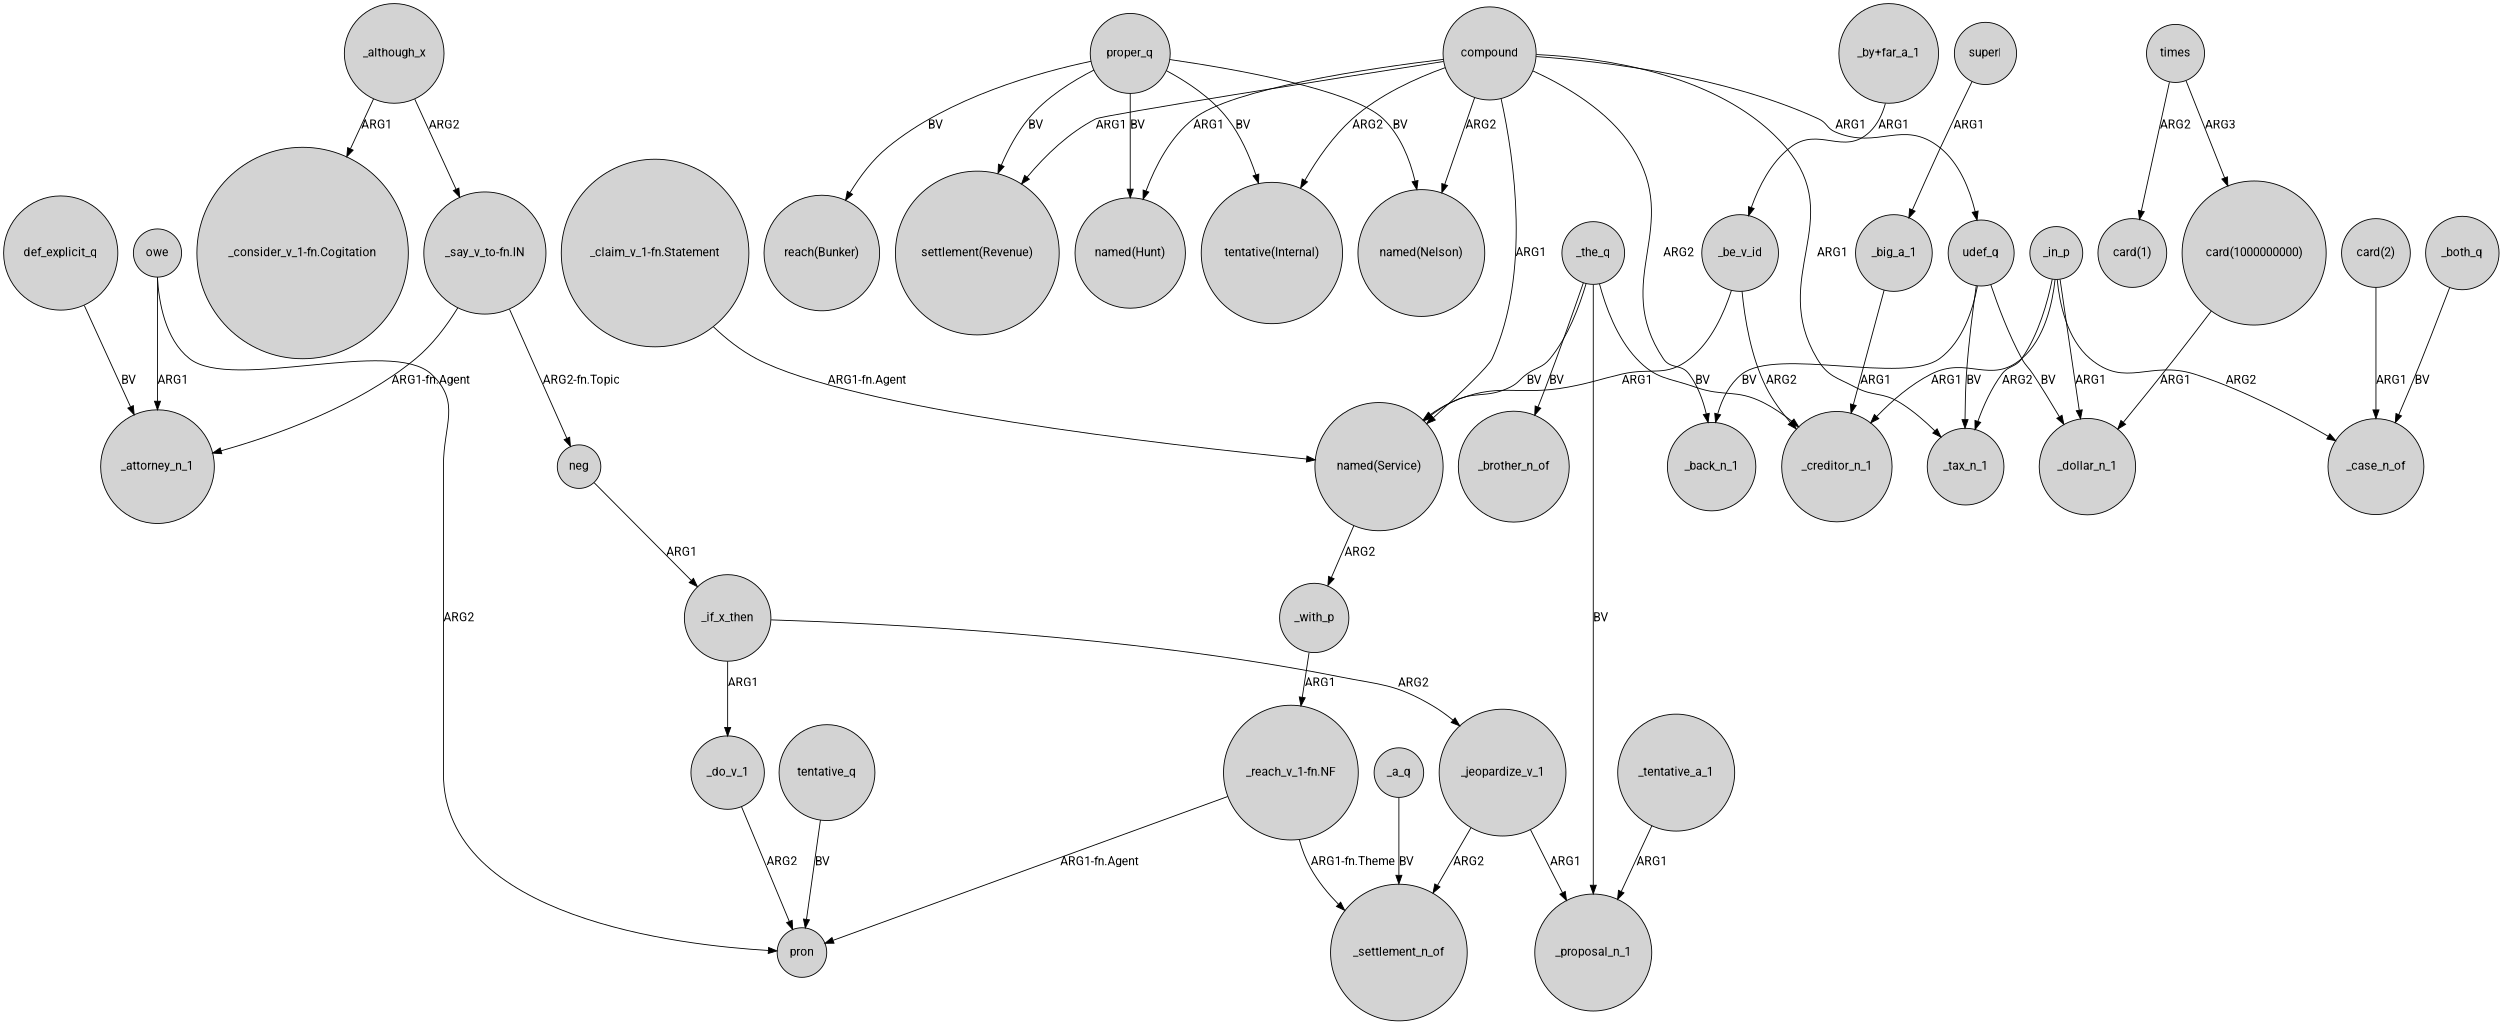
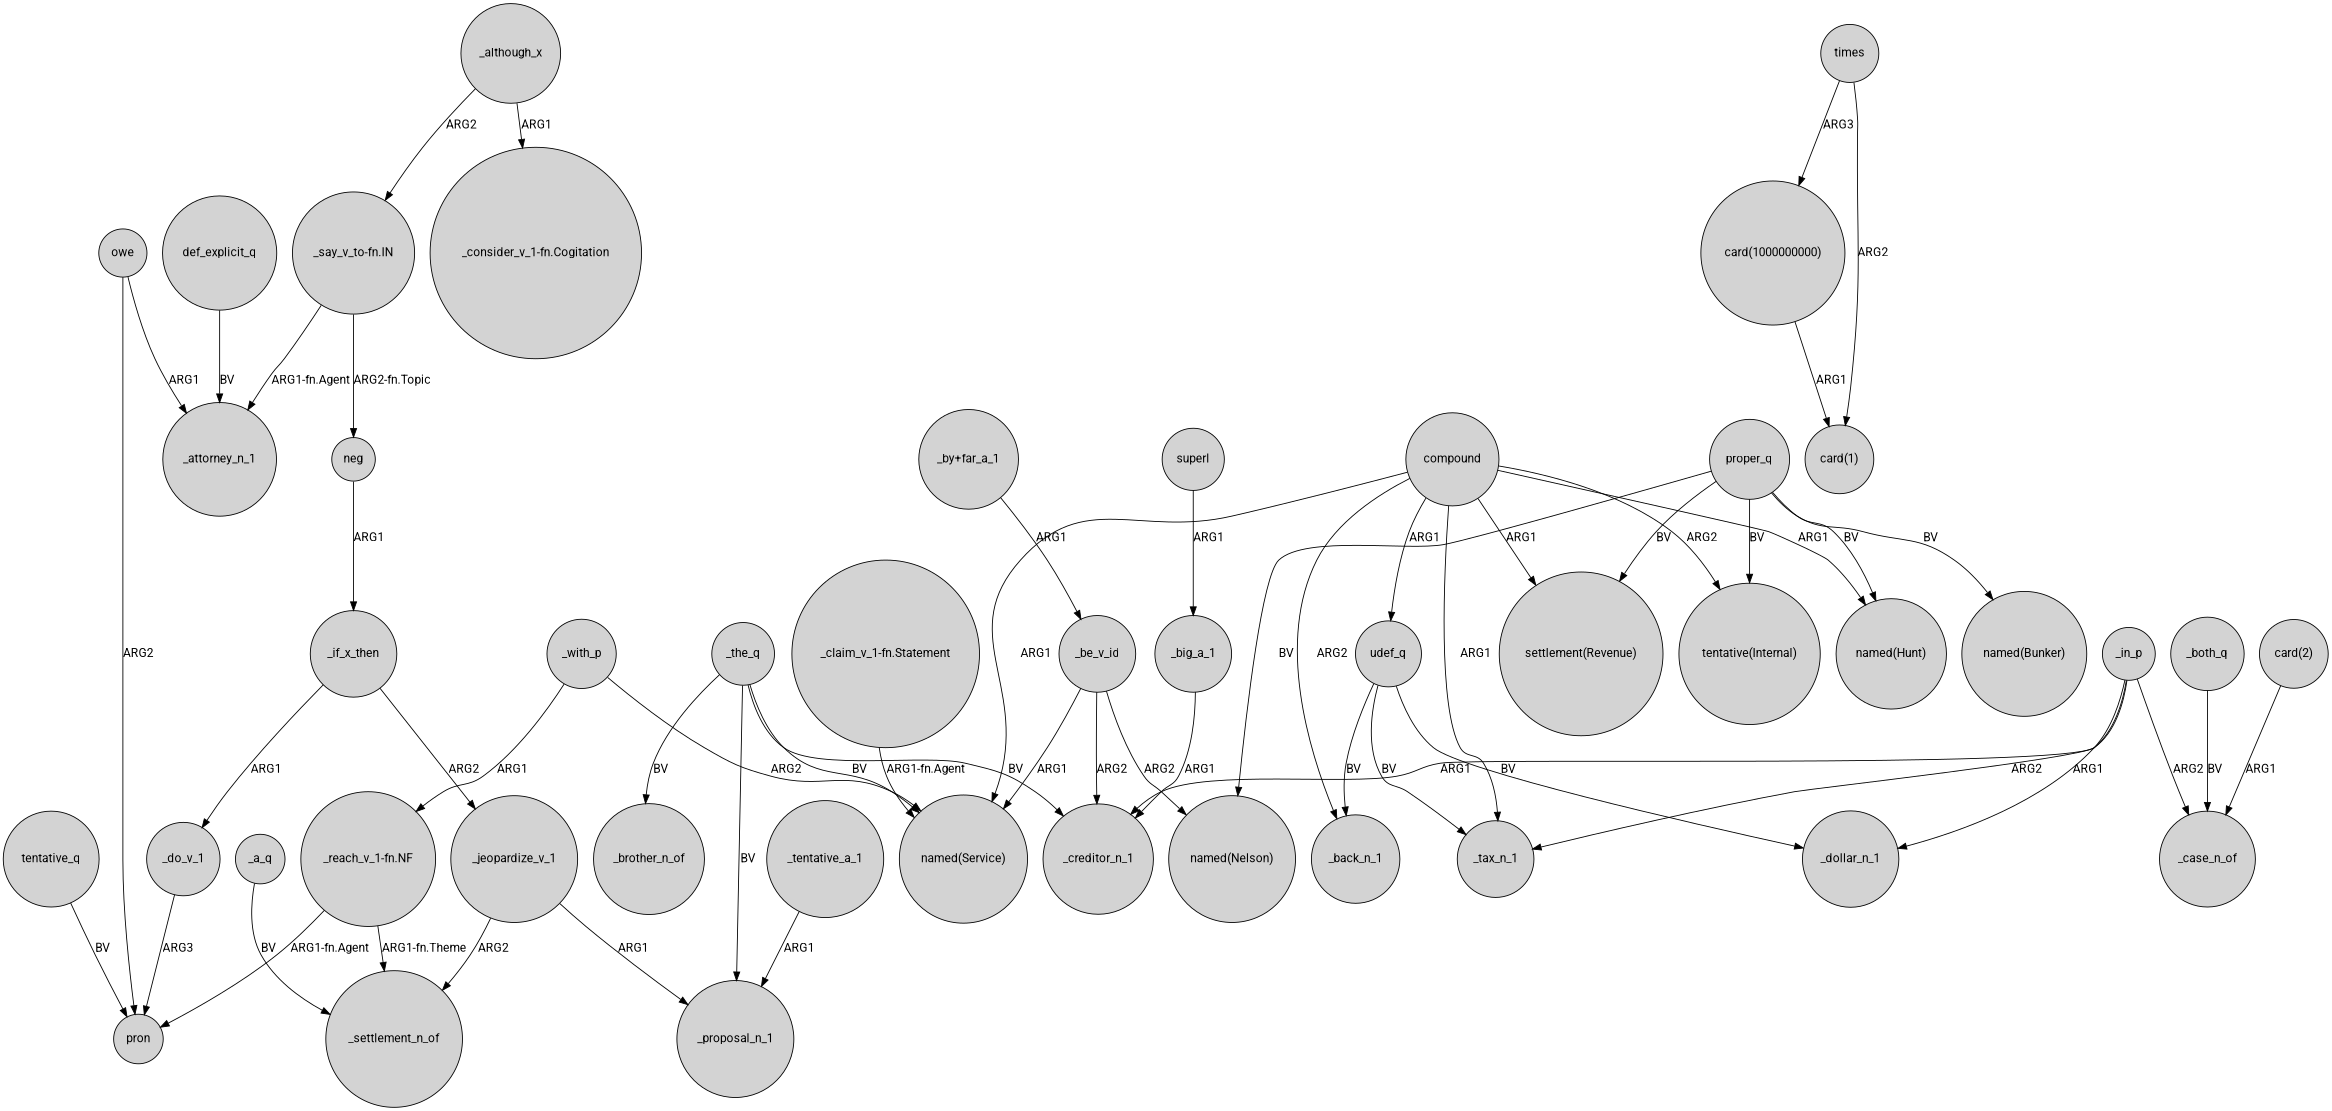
(1460, 141) -> (1132, 757)
(822, 253) -> (2024, 654)
(2170, 364) -> (1811, 370)
(1343, 552) -> (750, 770)
(782, 862) -> (178, 948)
